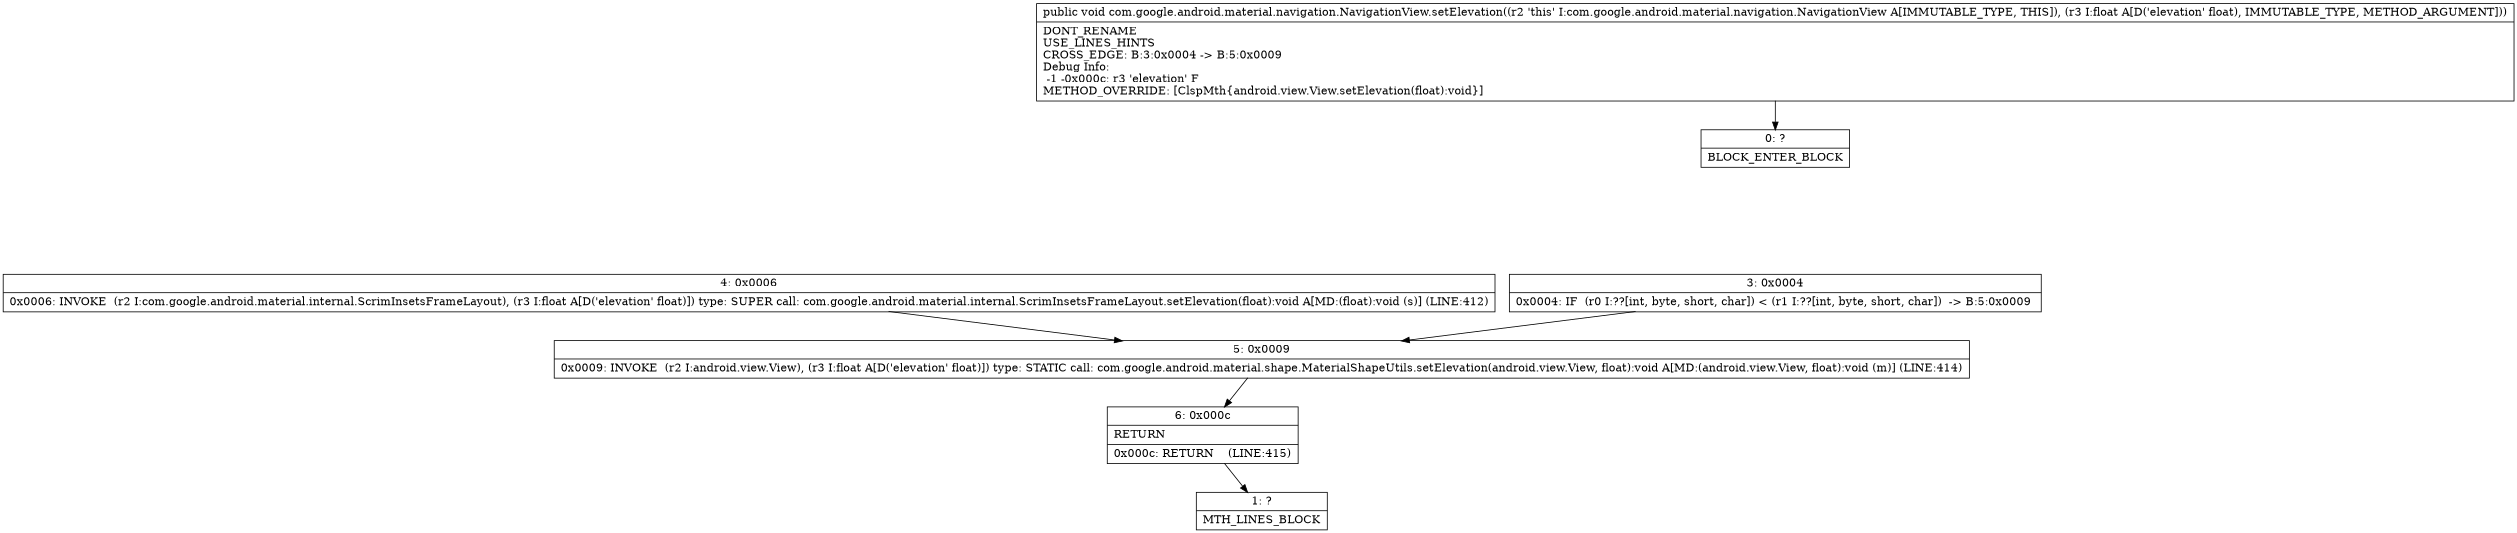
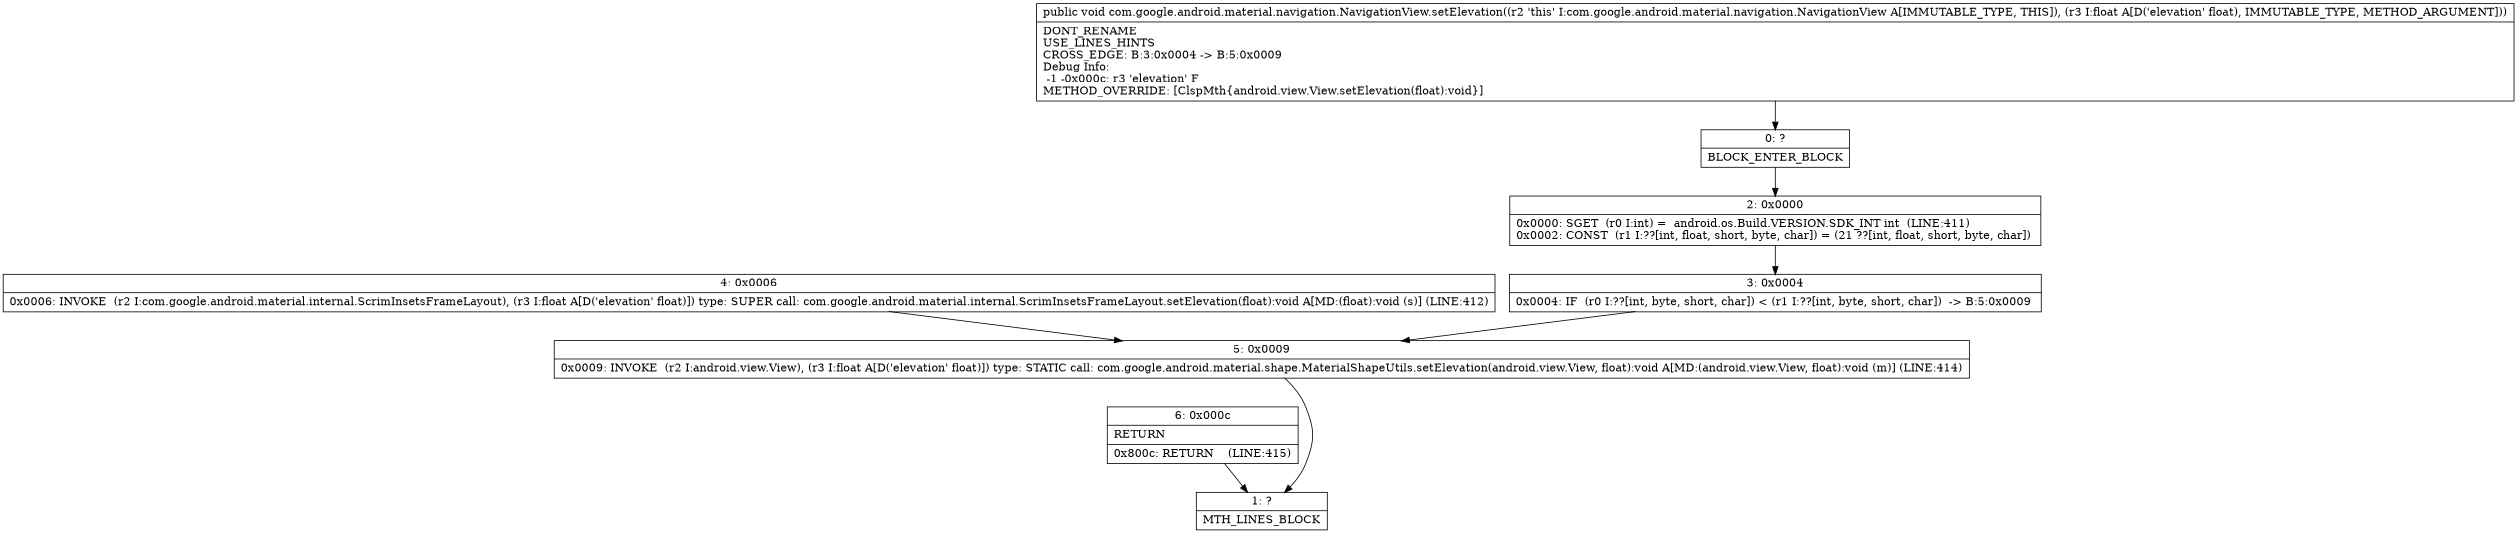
none -> (1775, 221)
(1239, 389) -> (1312, 431)
(1203, 454) -> (1203, 454)
